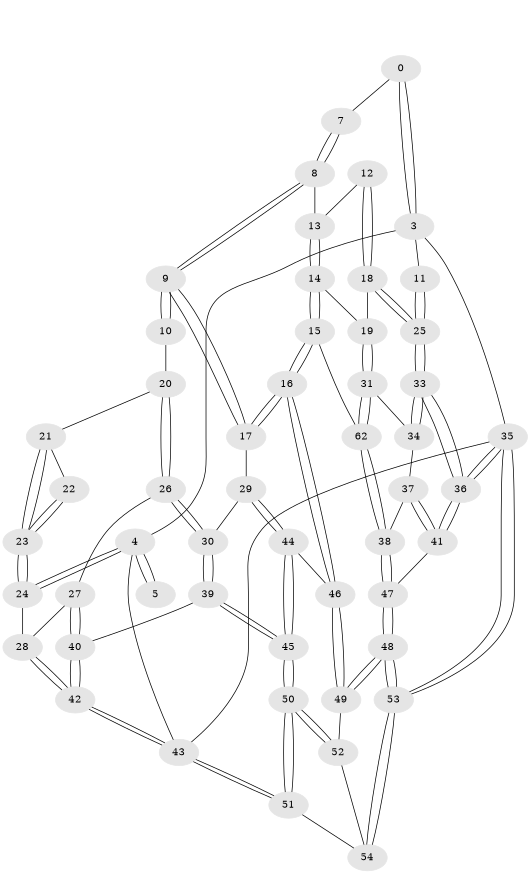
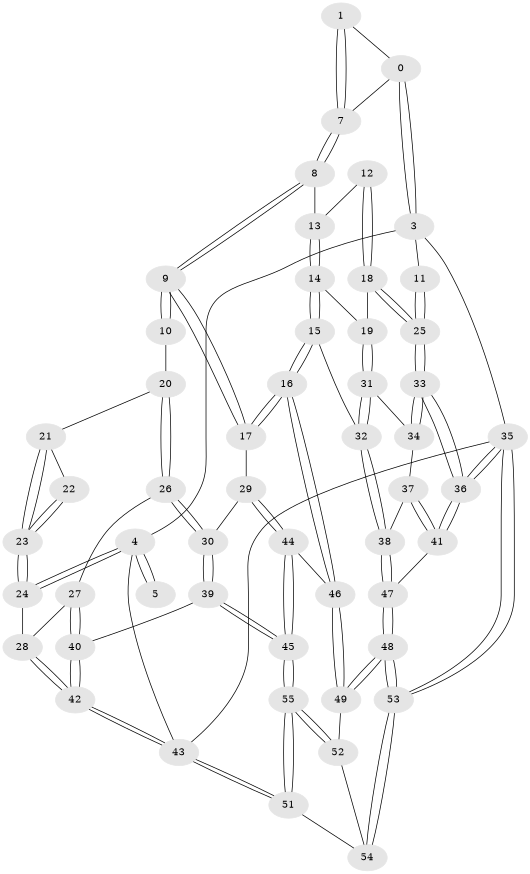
none -> (341, 16)
(362, 437) -> (362, 437)
(289, 700) -> (289, 700)
